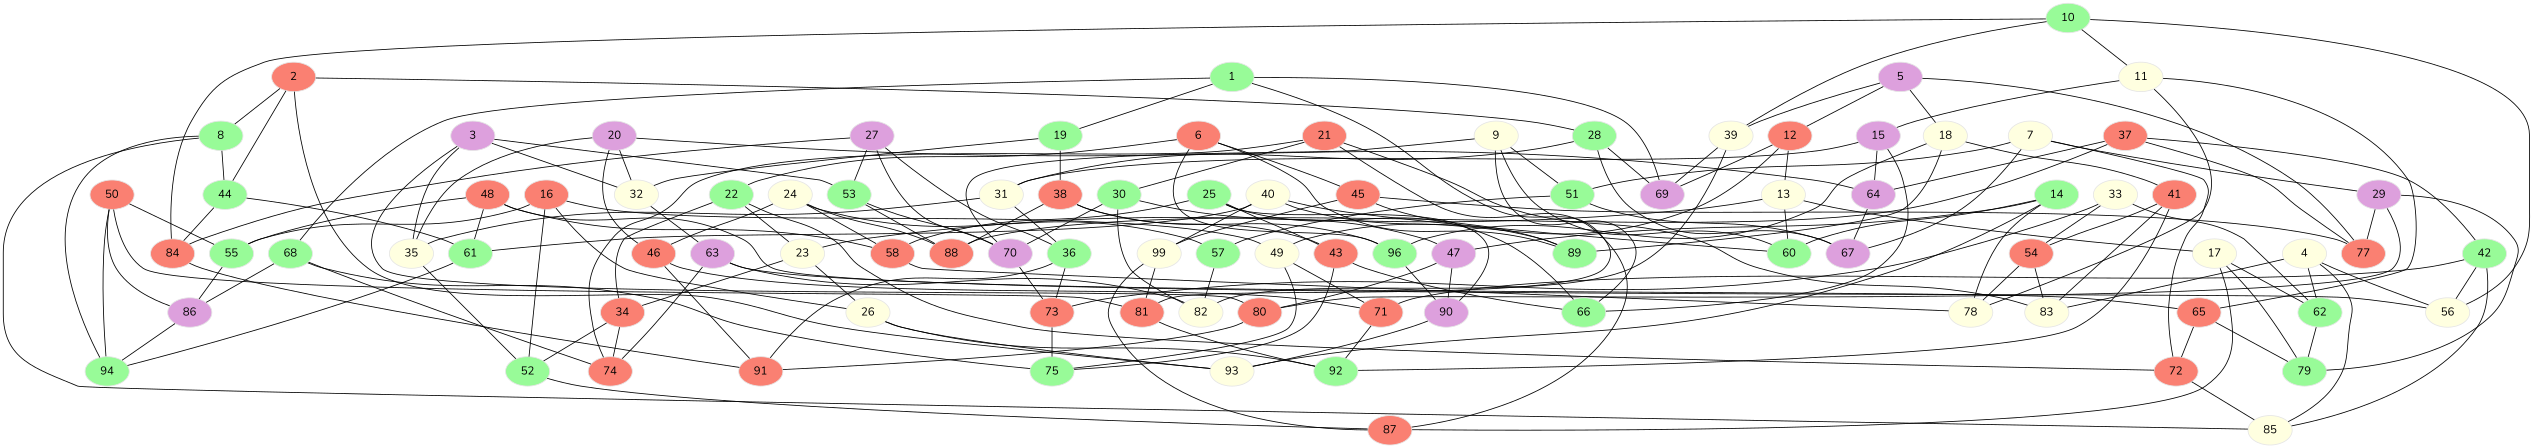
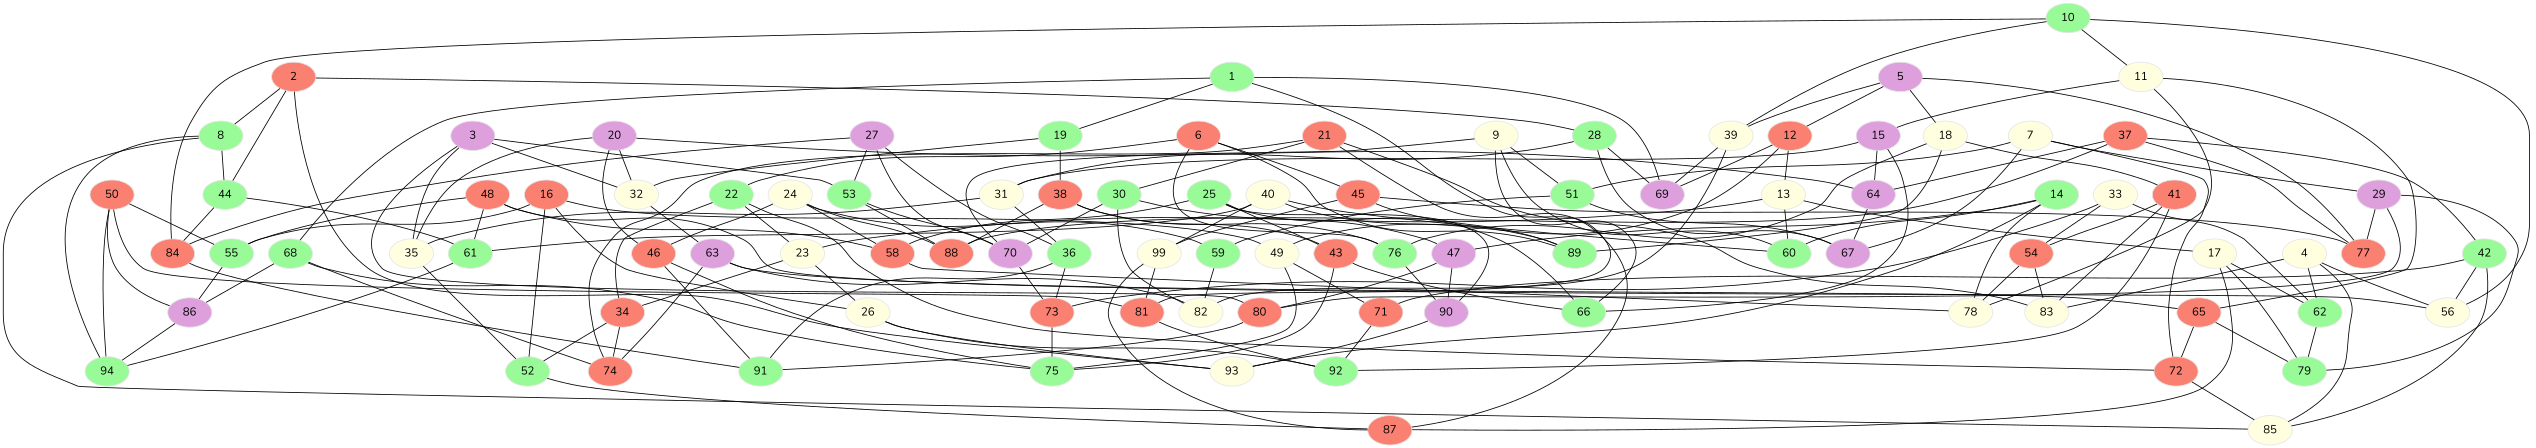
(1218, 254) -> (1218, 254)
(1395, 254) -> (1395, 254)
(1014, 291) -> (883, 339)
(761, 371) -> (761, 371)
